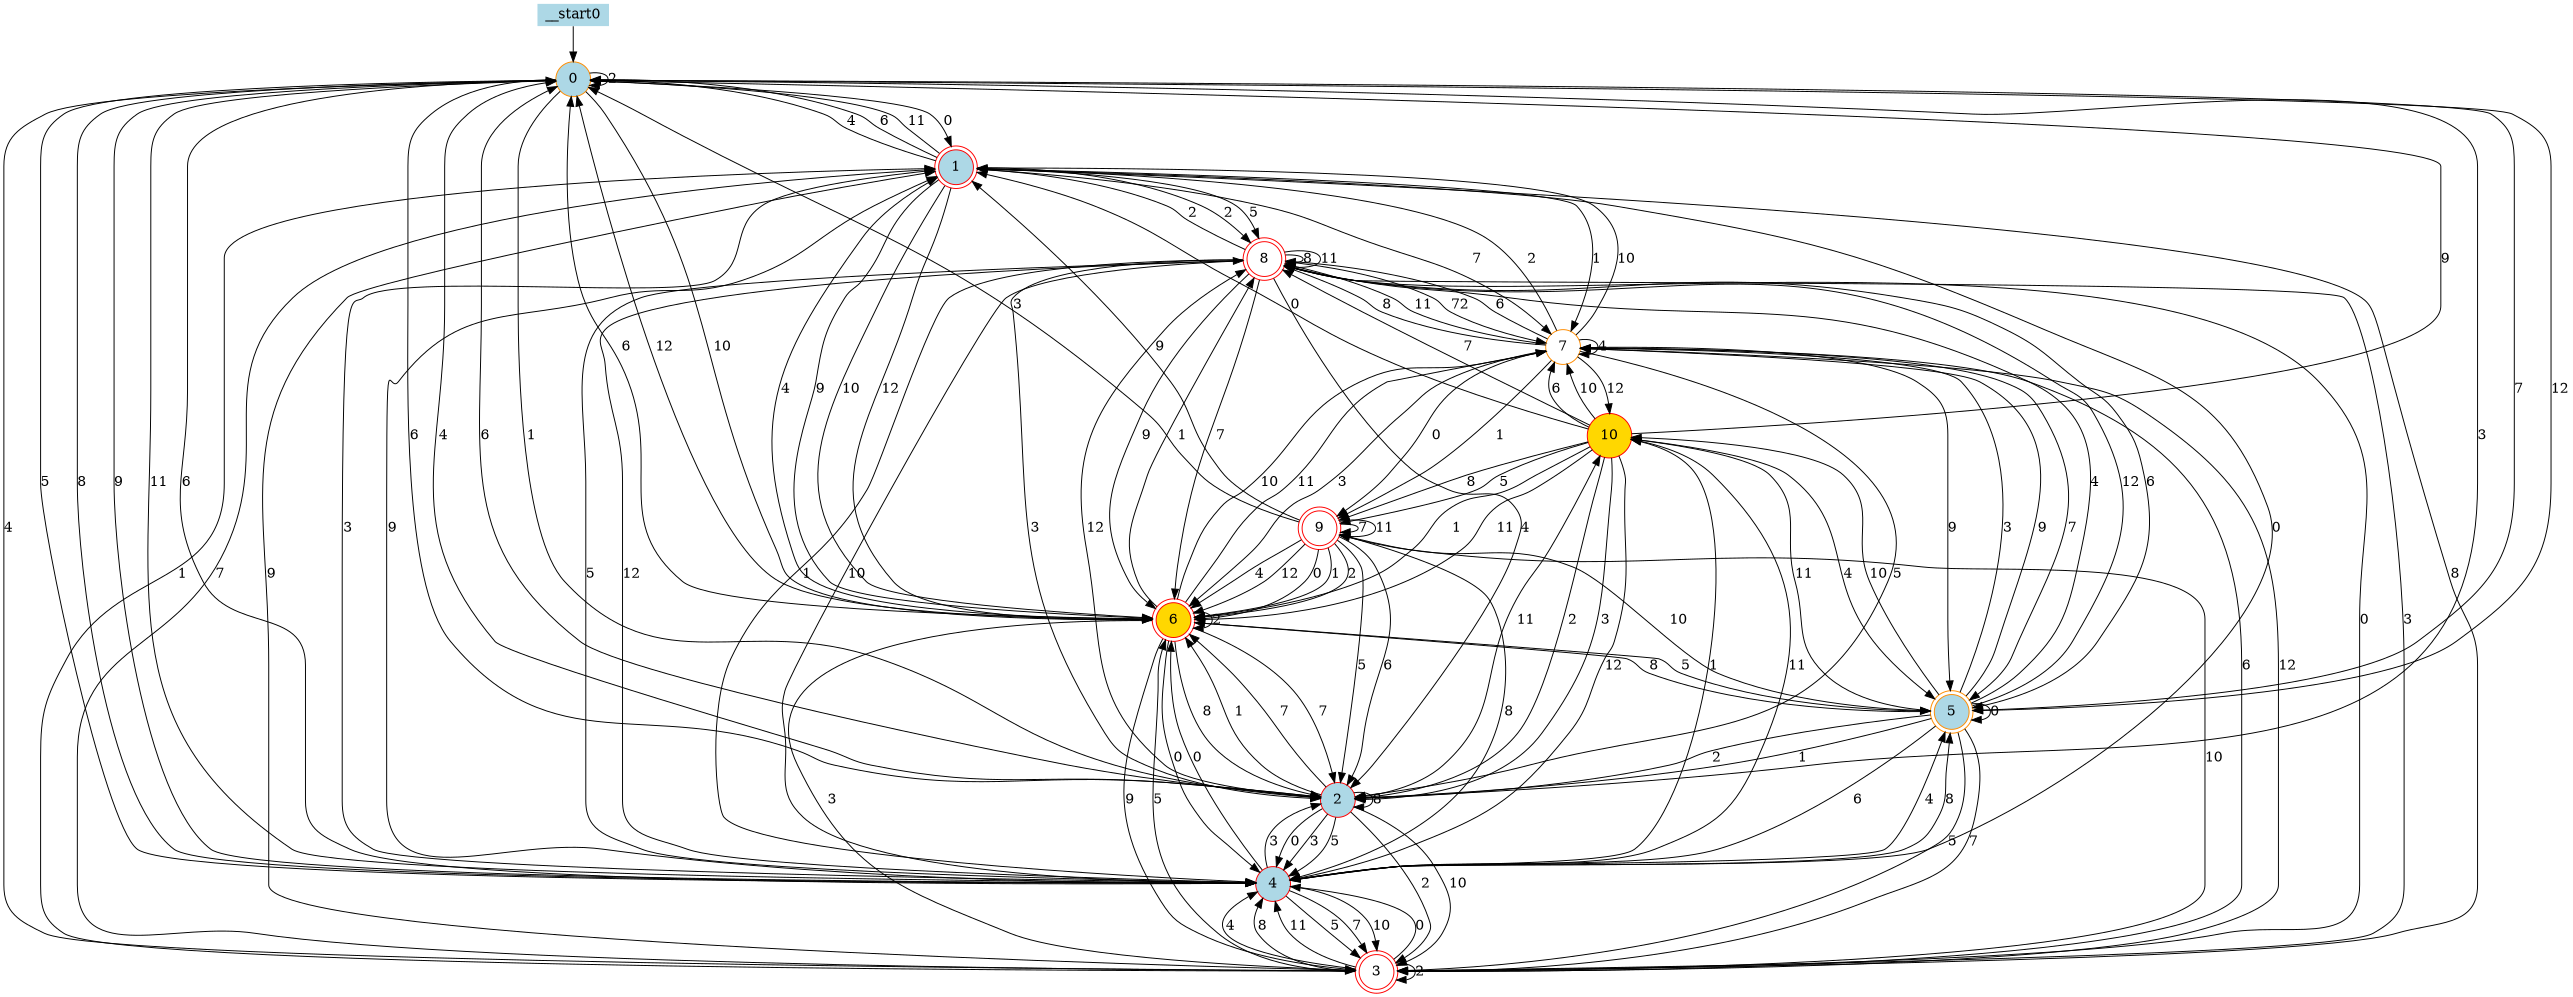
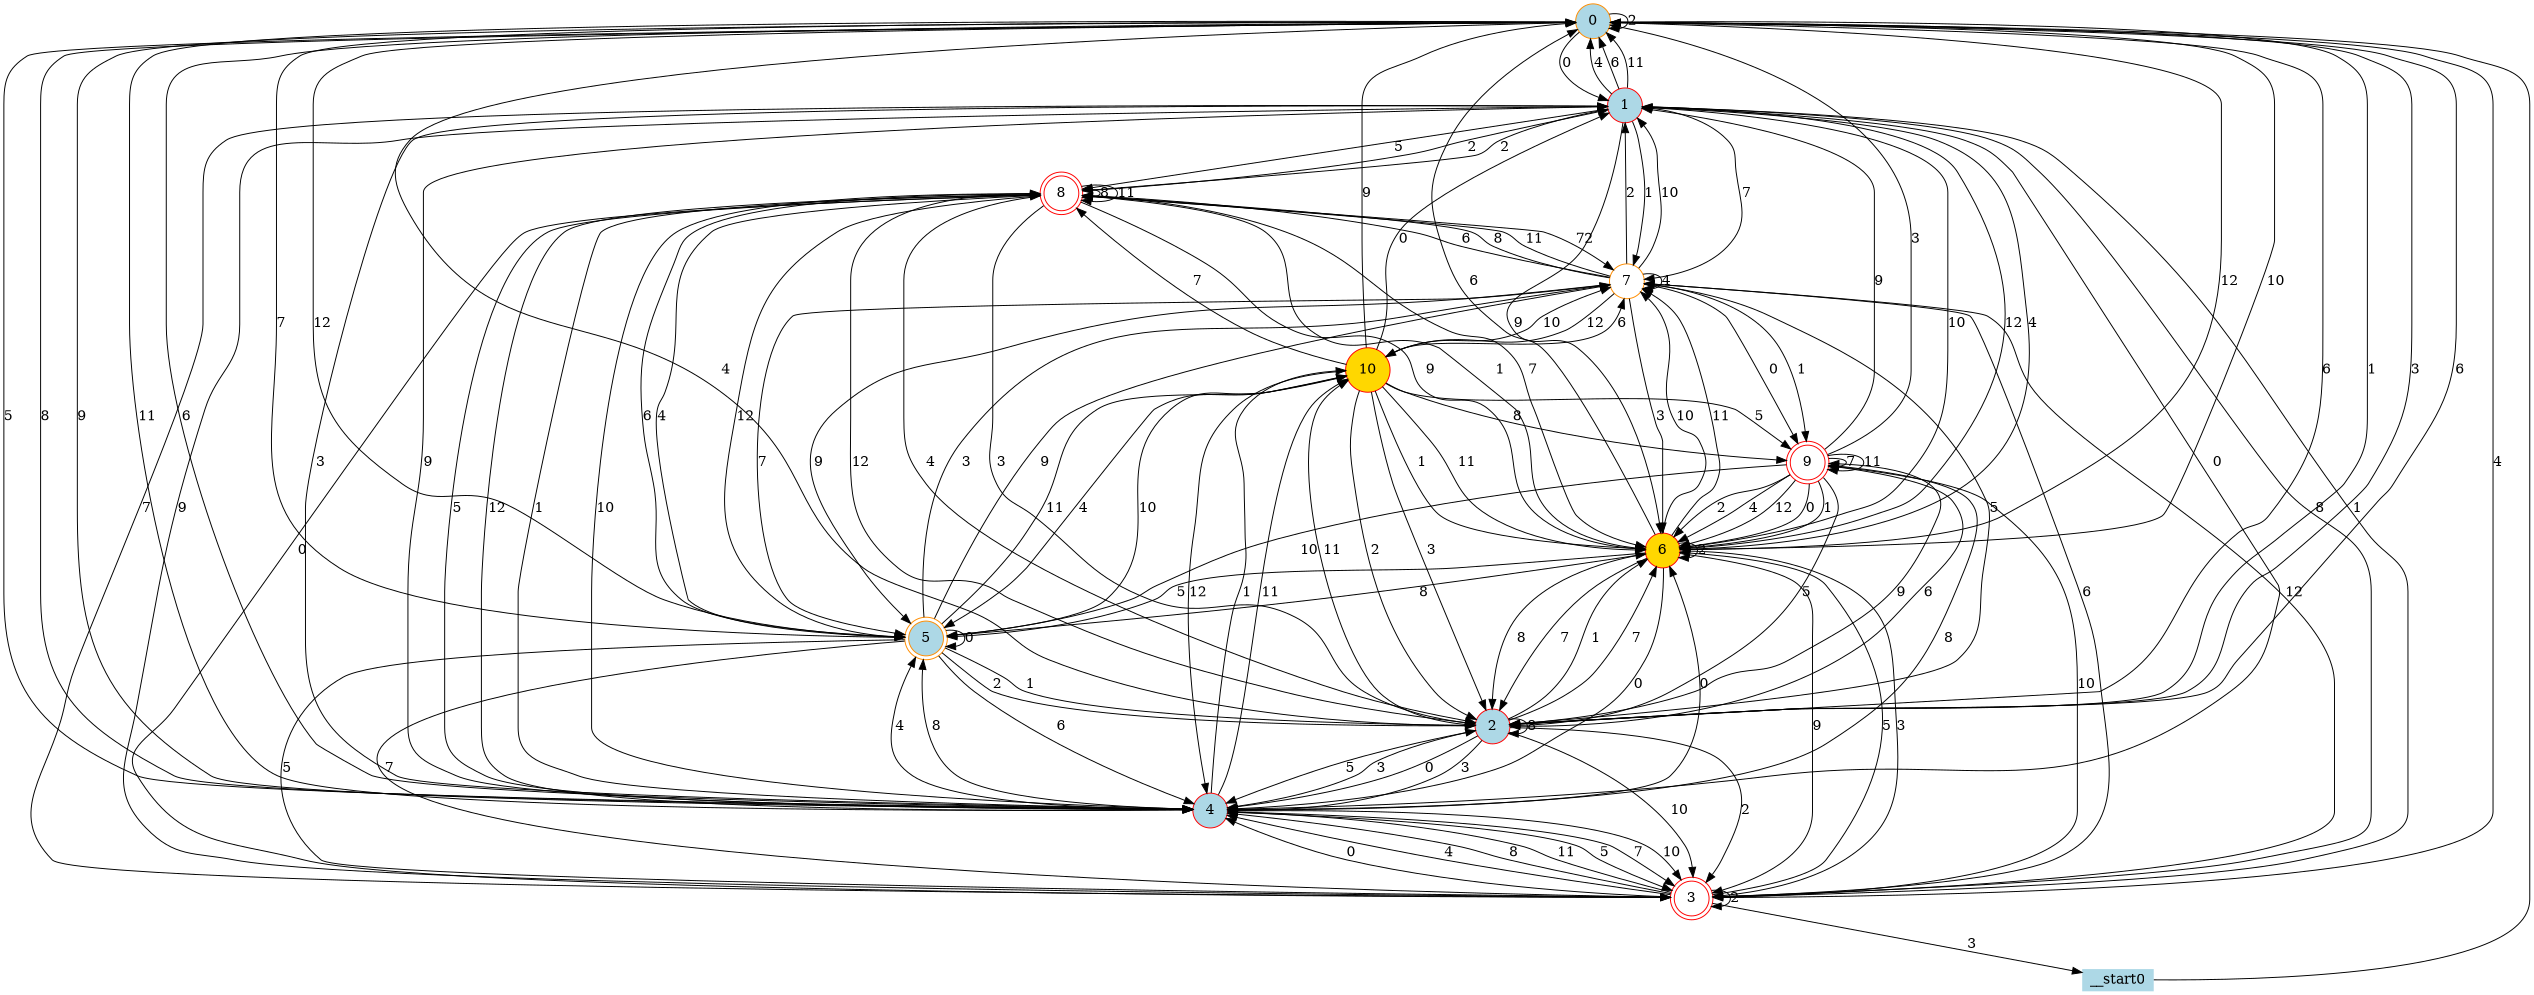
(956, 167) -> (1625, 105)
(2400, 581) -> (1893, 937)
(1174, 620) -> (1663, 551)
none -> (1799, 654)
